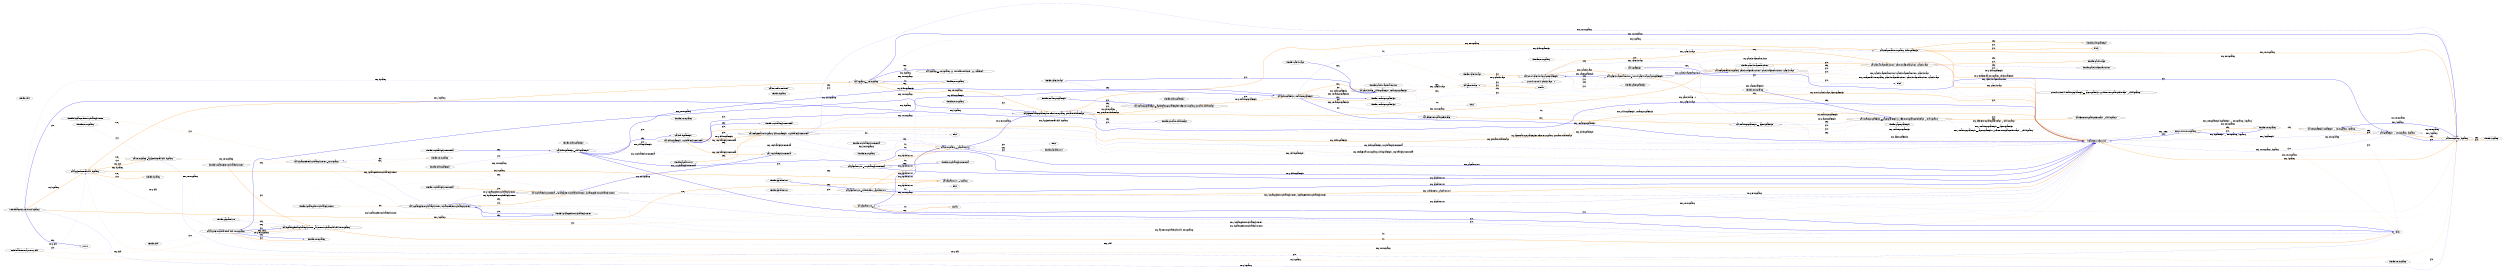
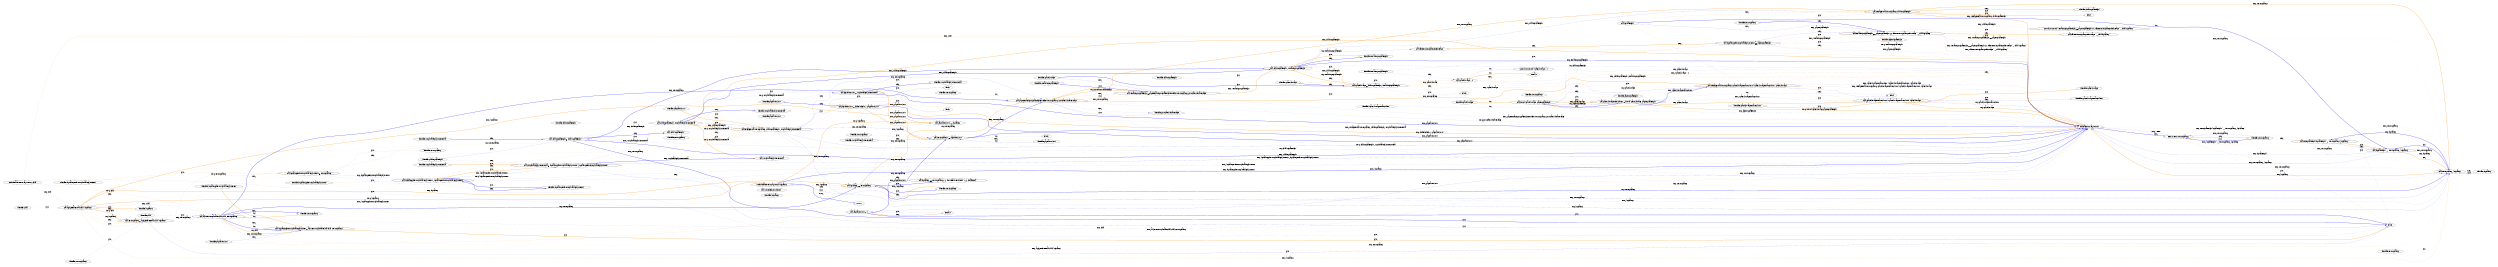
(1755, 125) -> (1747, 43)
(55, 191) -> (427, 199)
none -> (541, 208)
